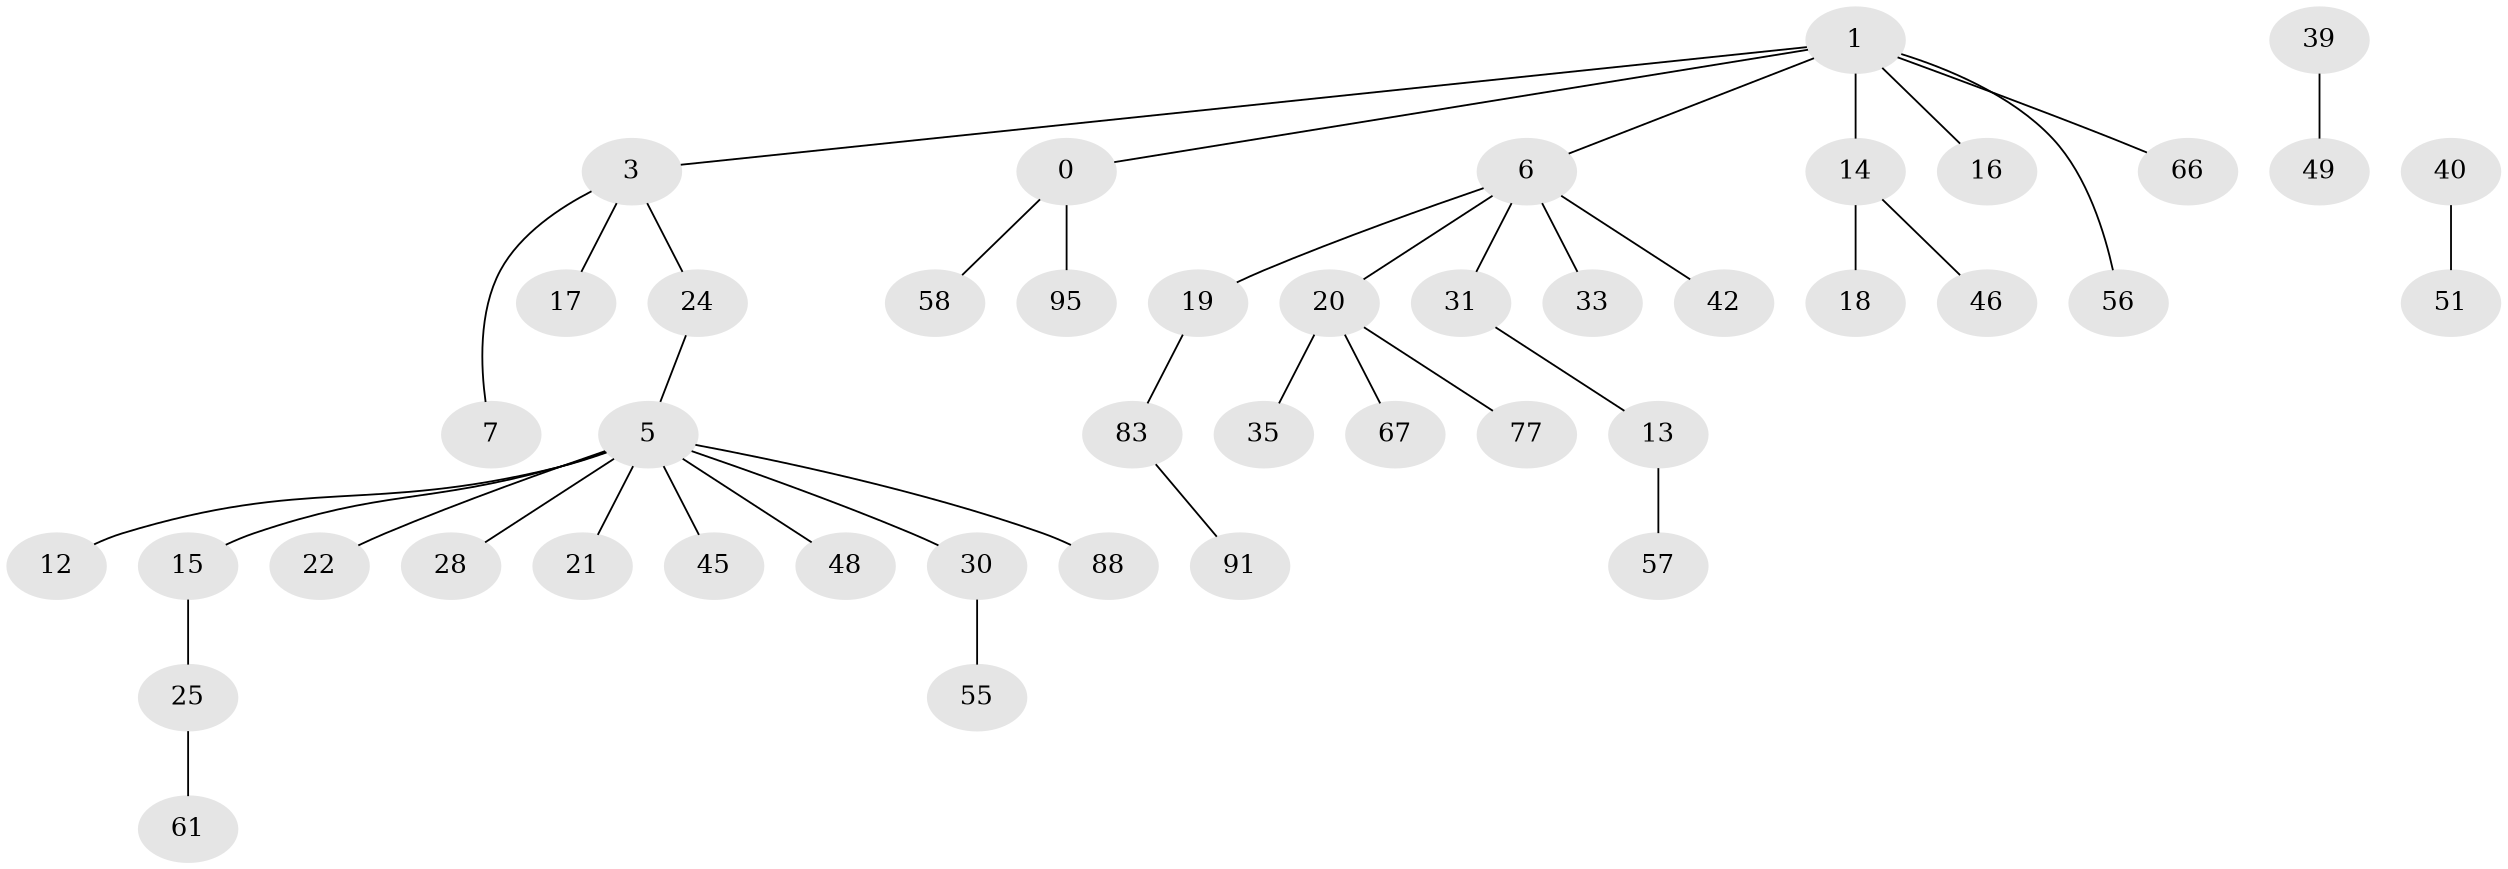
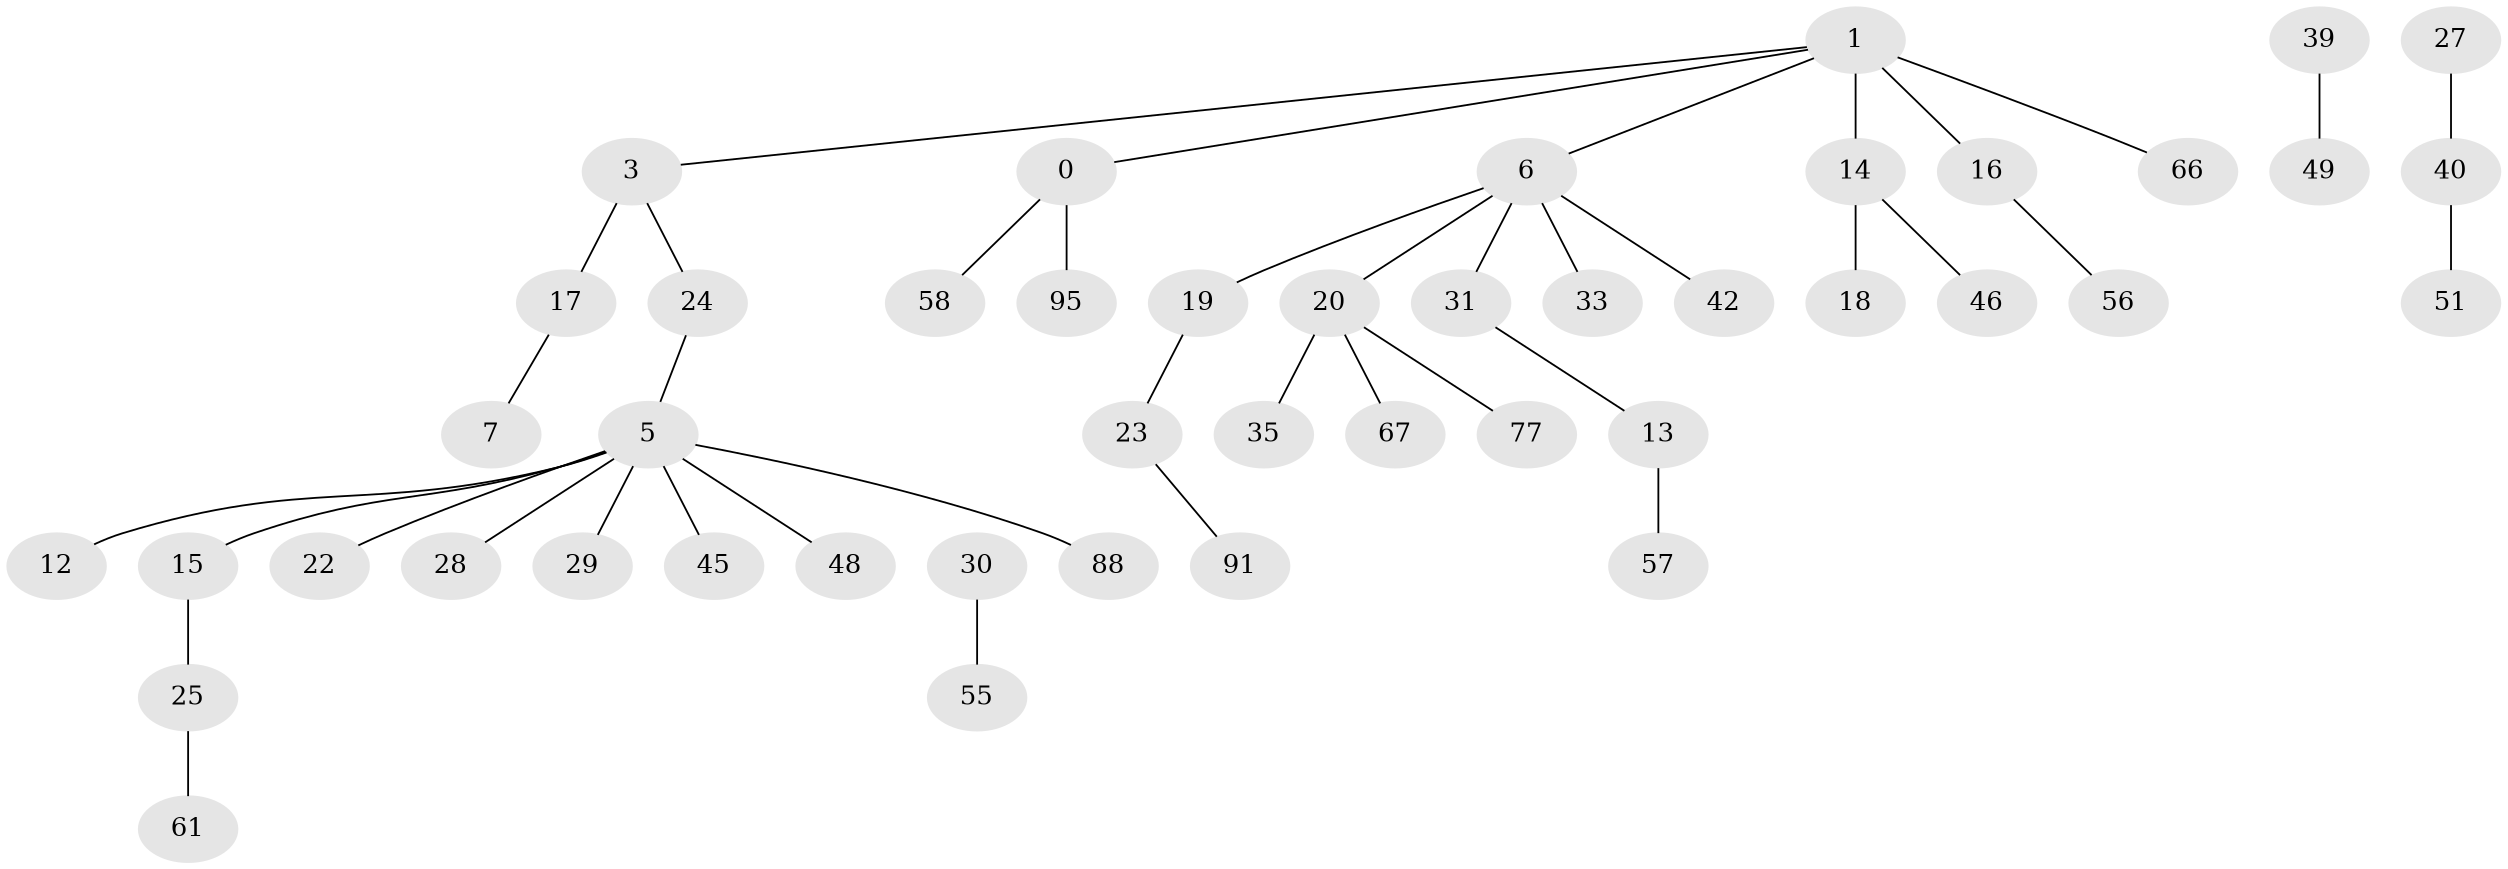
none -> (2451, 40)
(2042, 129) -> (2053, 237)
(498, 276) -> (529, 369)
(1132, 435) -> (1132, 435)
(816, 496) -> none
(583, 566) -> (583, 566)
